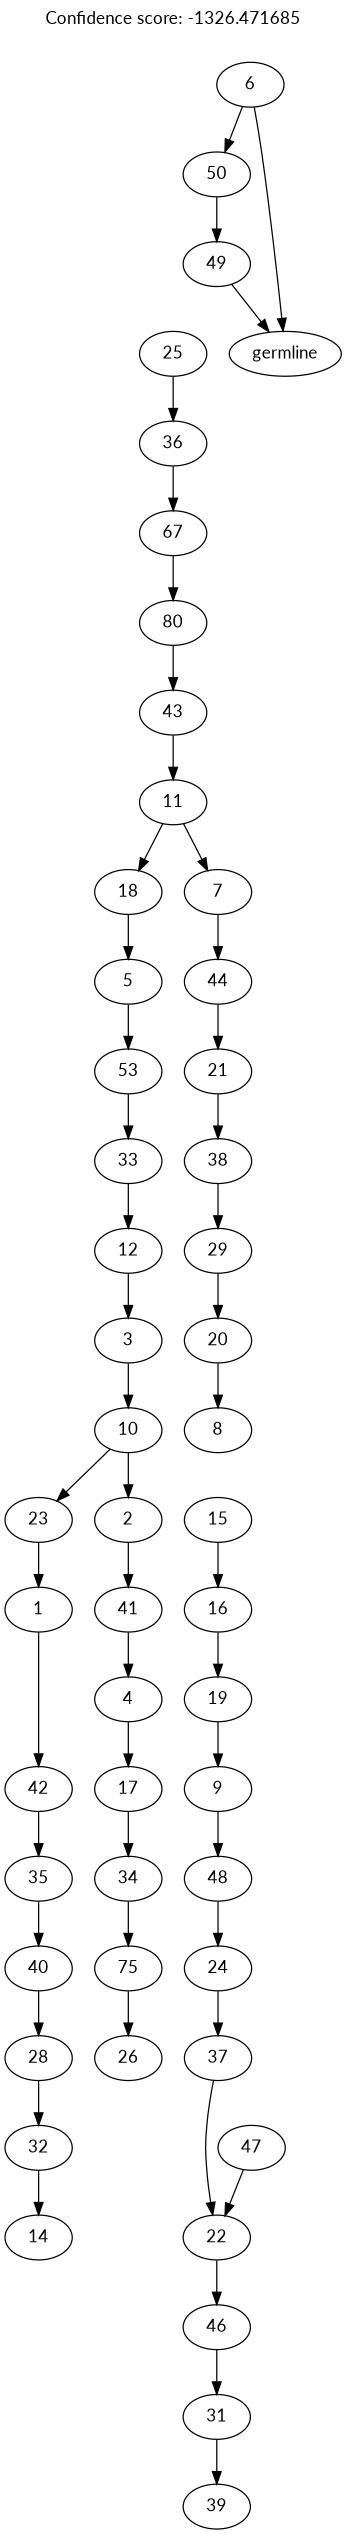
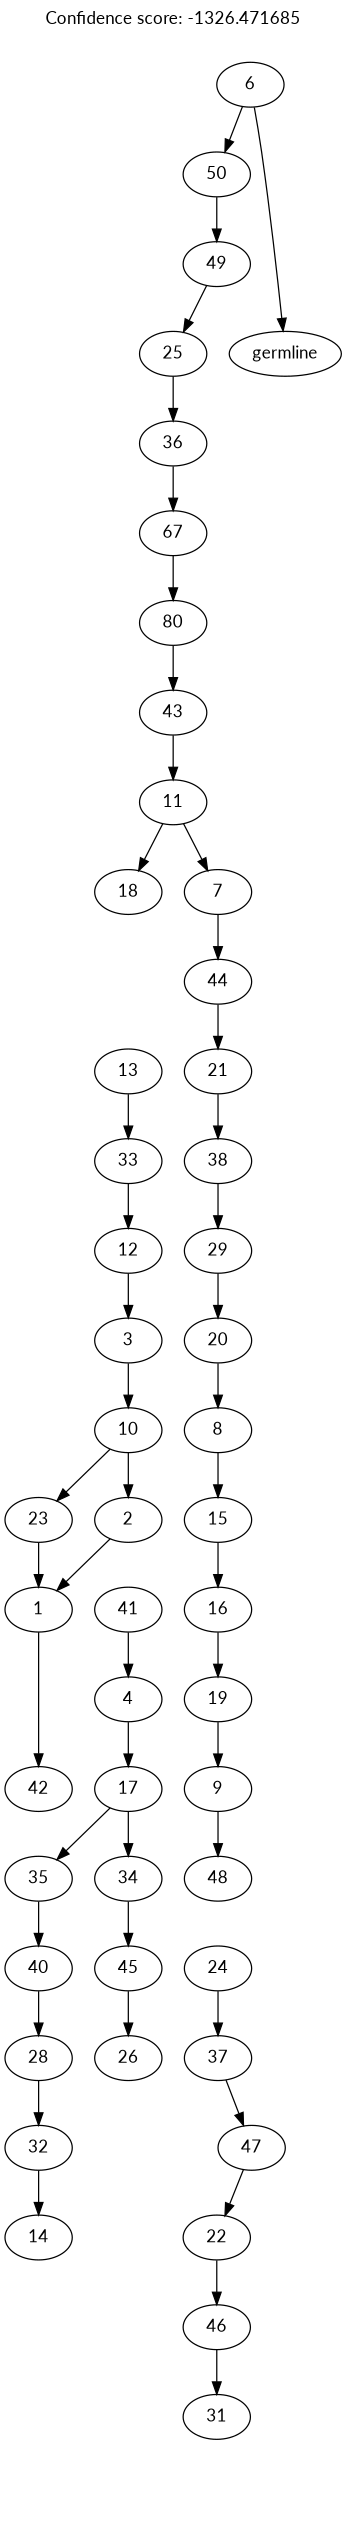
(246, 303) -> (198, 303)
(128, 982) -> none
(128, 1071) -> (128, 1071)
none -> (218, 1469)
(128, 1559) -> (88, 1560)
(39, 1828) -> (88, 1829)
(218, 1917) -> none
(128, 1968) -> (128, 1968)
(206, 2141) -> (232, 2097)
(217, 2507) -> none
